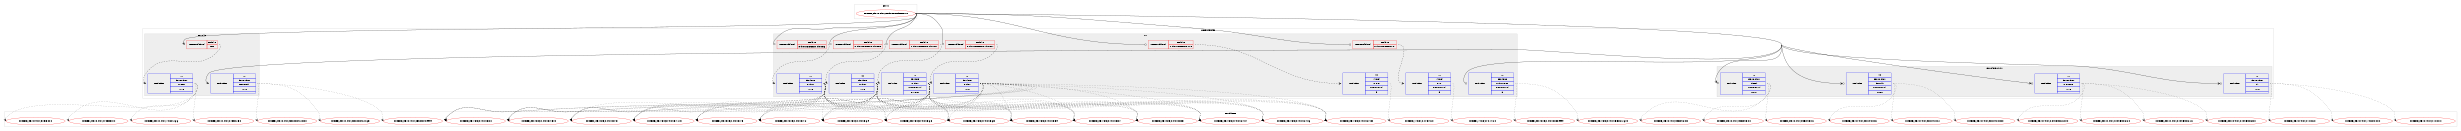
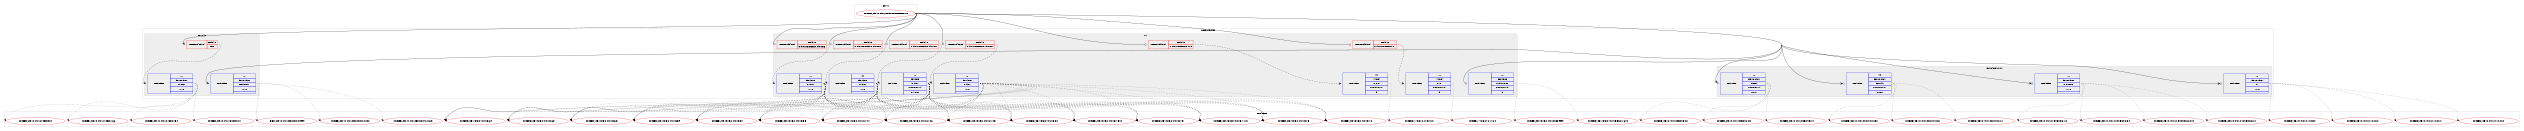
(161, 121) -> (98, 121)
(413, 121) -> (287, 121)
none -> (2300, 121)
(2363, 121) -> (2426, 121)
